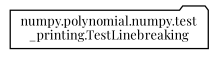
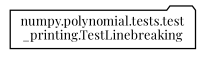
(109, 29) -> (103, 29)
